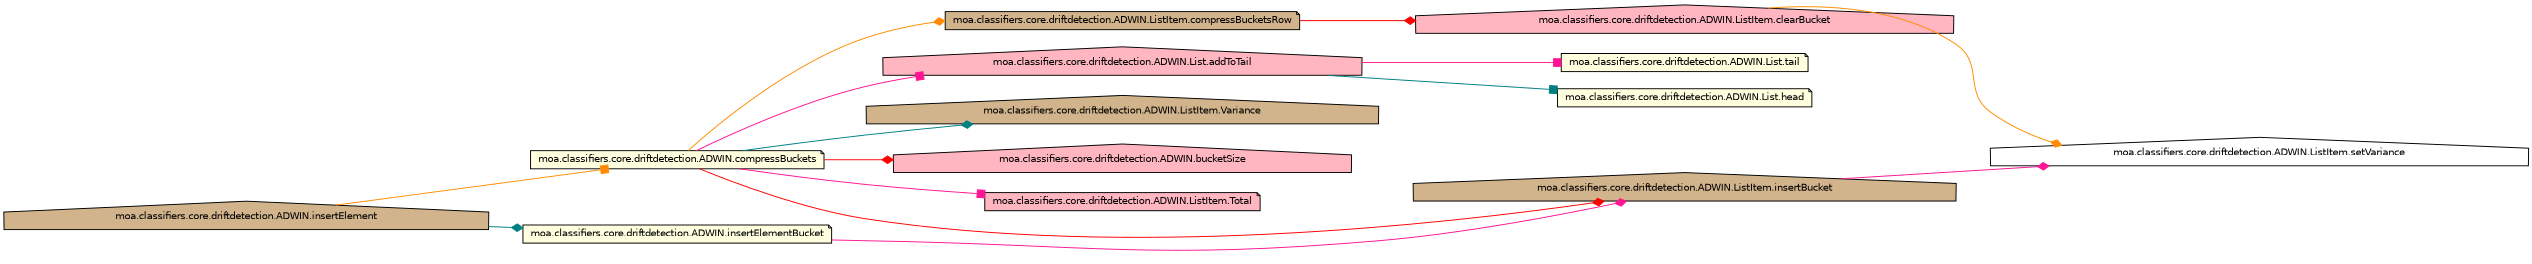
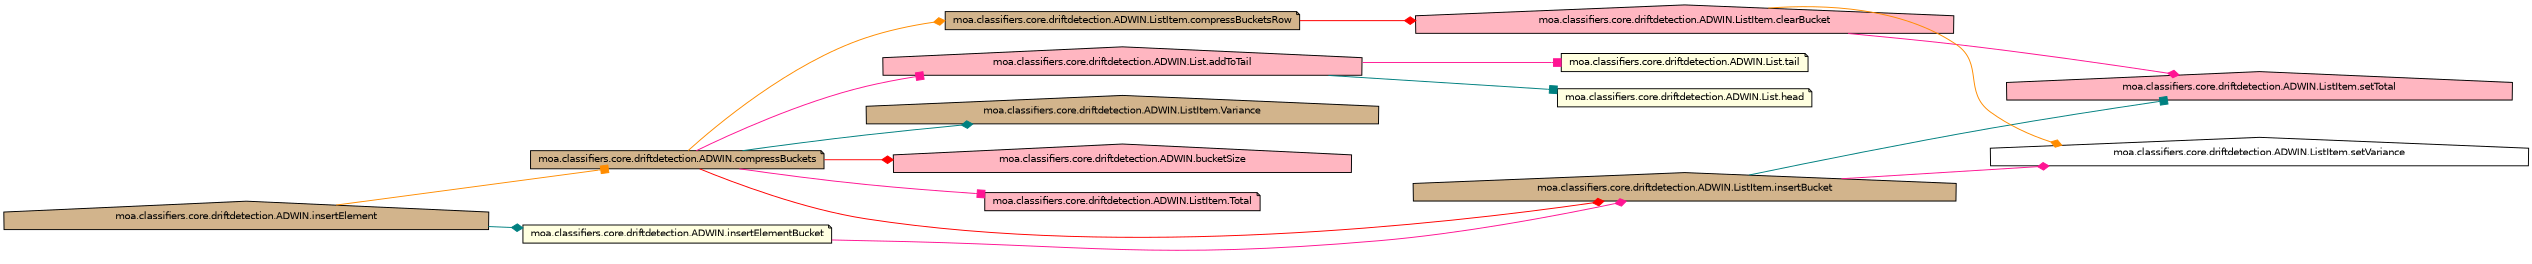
none -> (2260, 87)
(677, 160) -> (677, 160)
